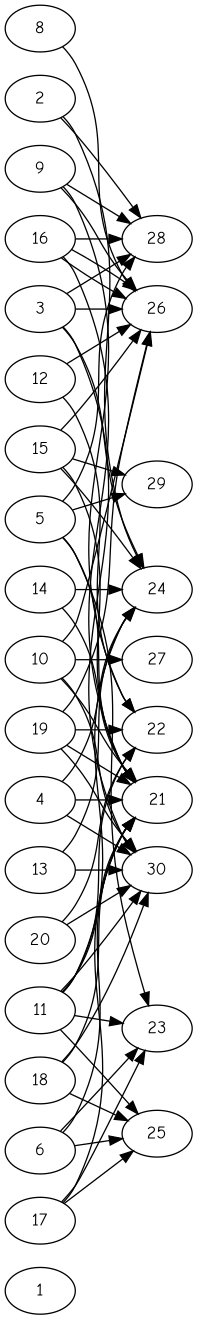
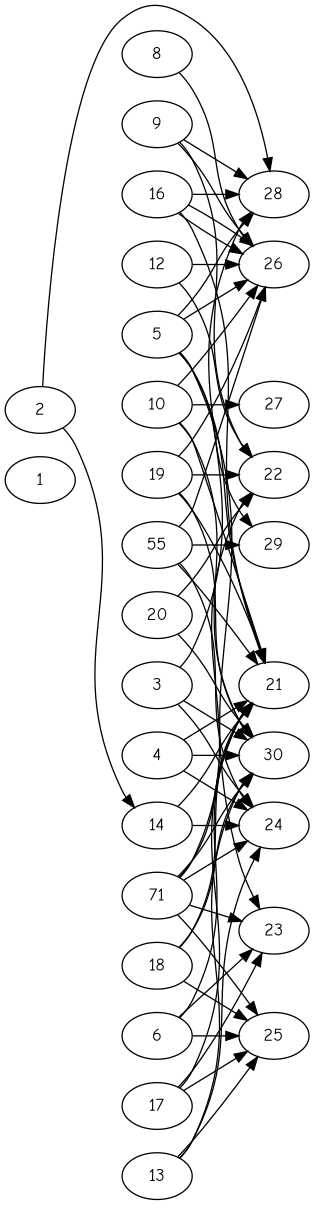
(96, 309) -> (206, 305)
(108, 334) -> (99, 611)
(40, 449) -> (157, 545)
(40, 1010) -> (157, 896)
none -> (215, 1113)
